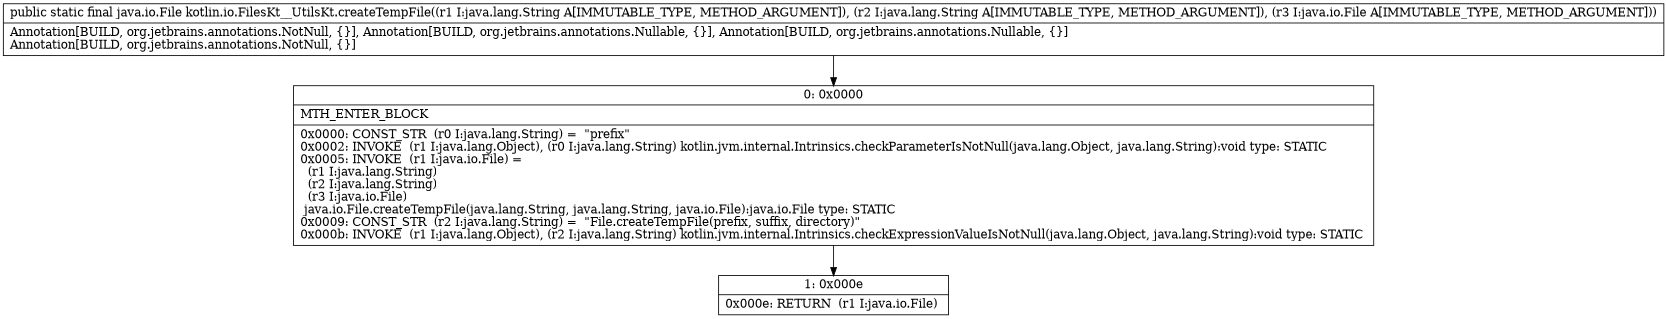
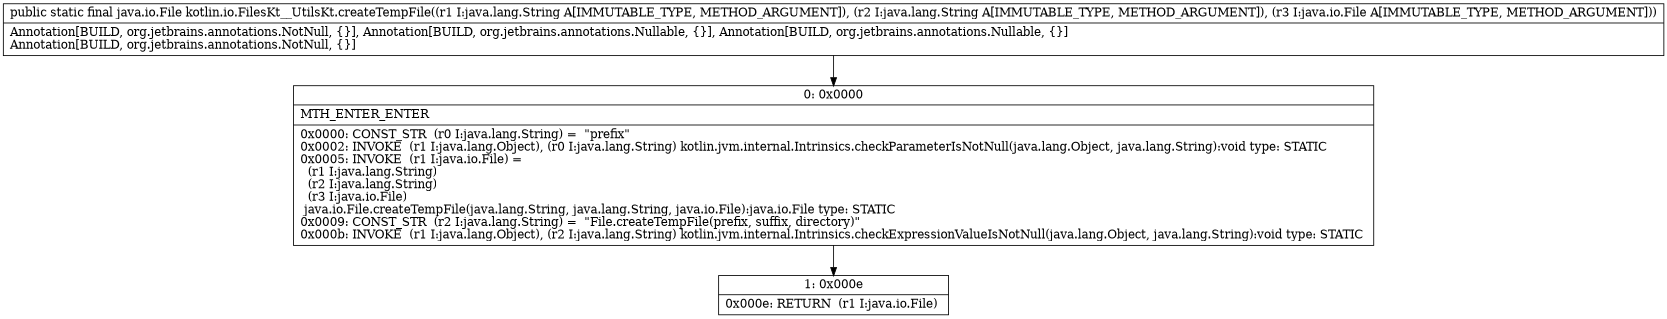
(365, 115) -> (365, 115)
